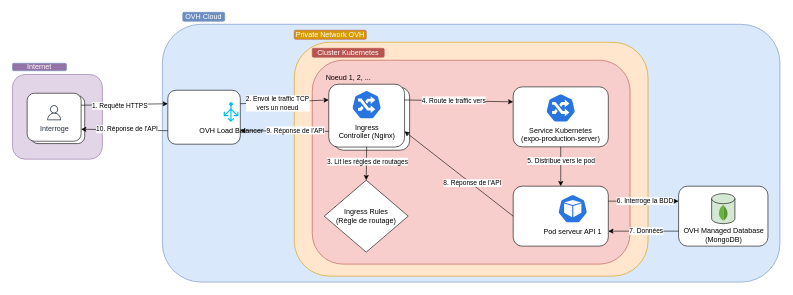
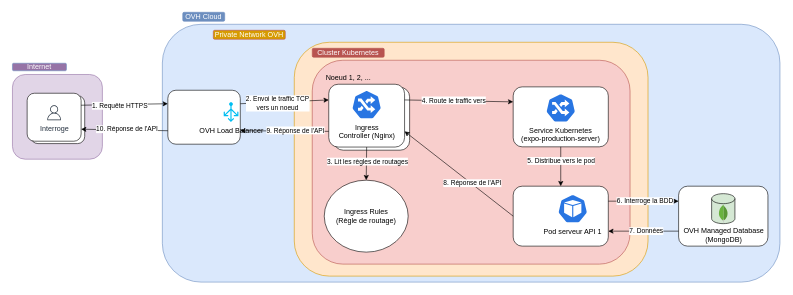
(330, 35) -> (249, 35)
(366, 216) -> (366, 216)
